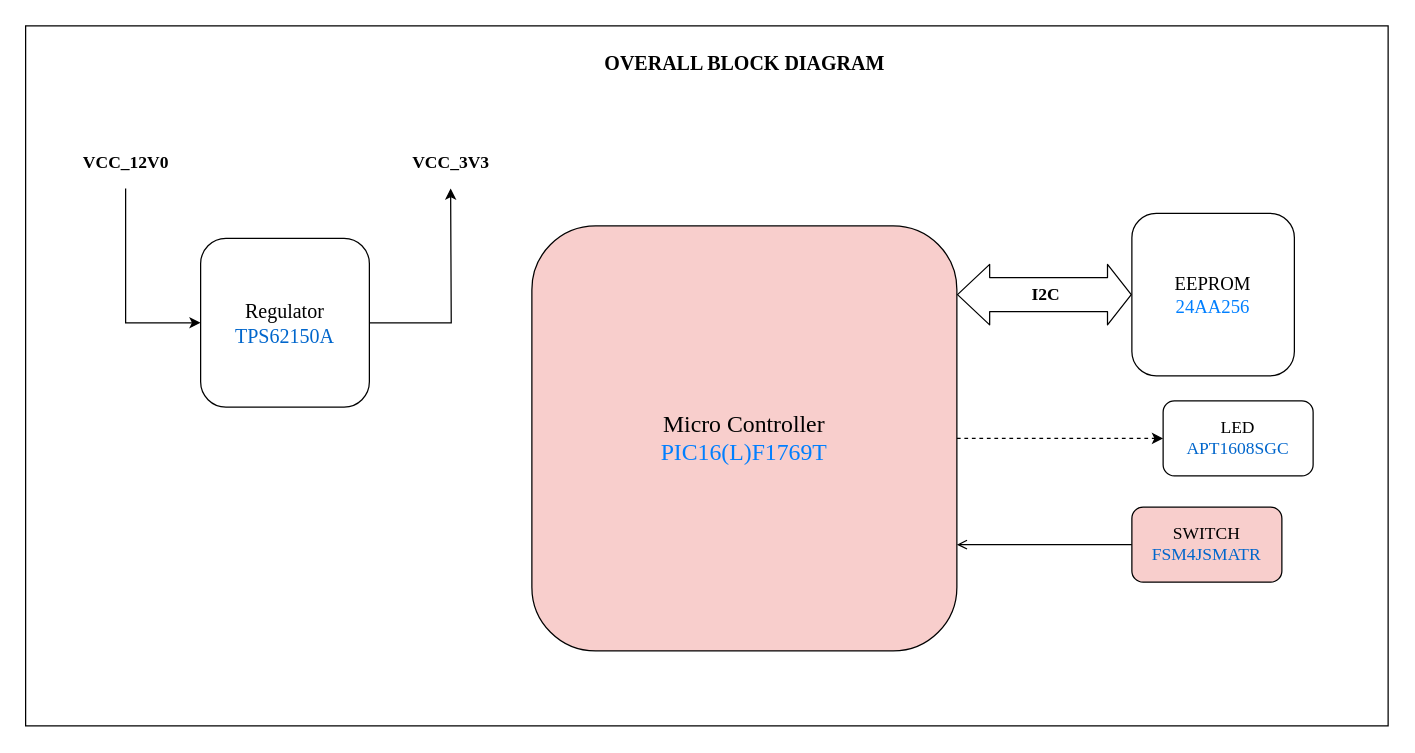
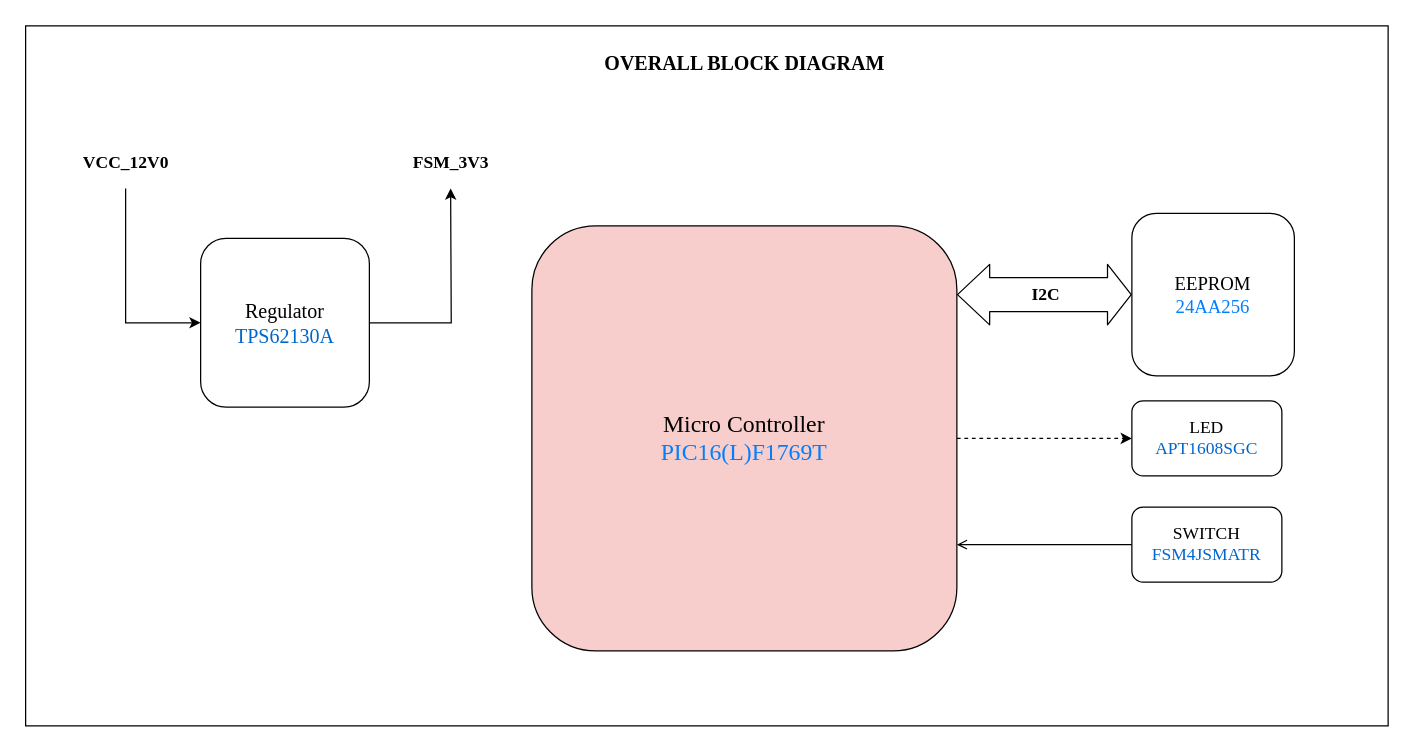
(451, 163) -> (451, 163)
(285, 323) -> (285, 323)
(1238, 438) -> (1207, 438)
(1207, 544) -> (1207, 544)
